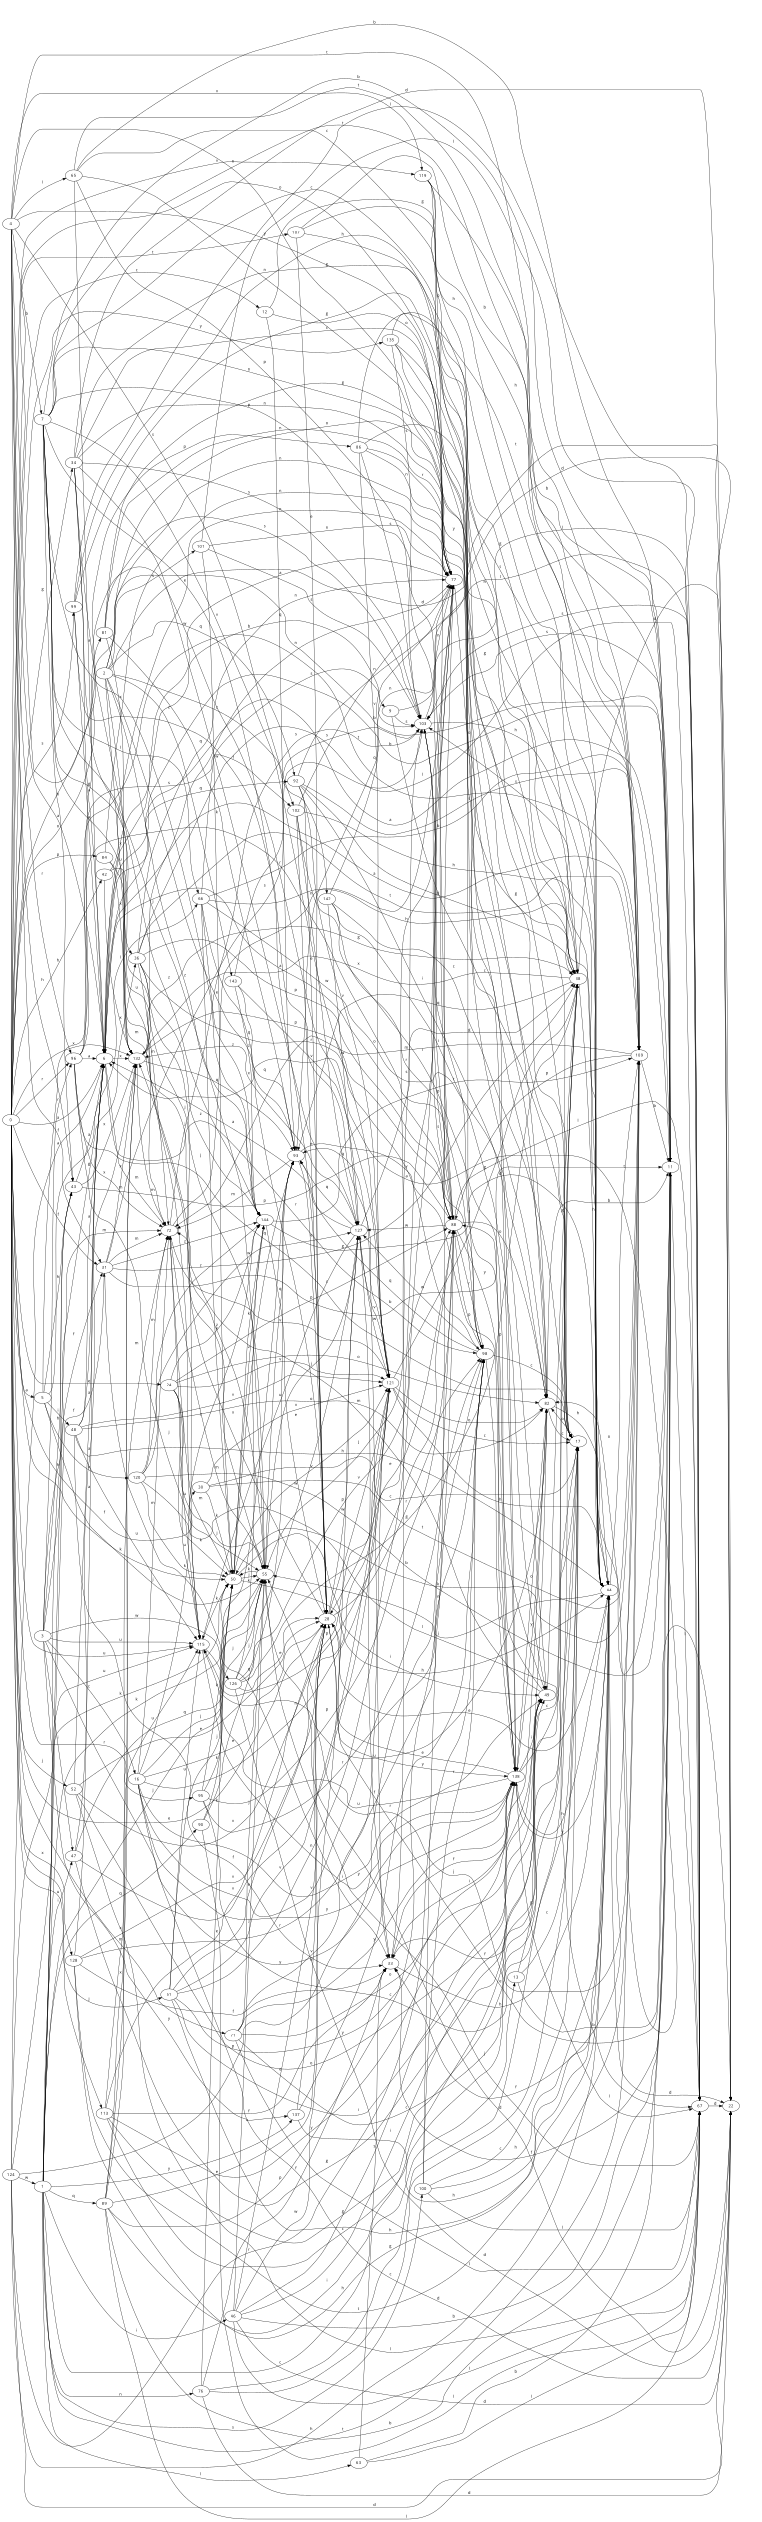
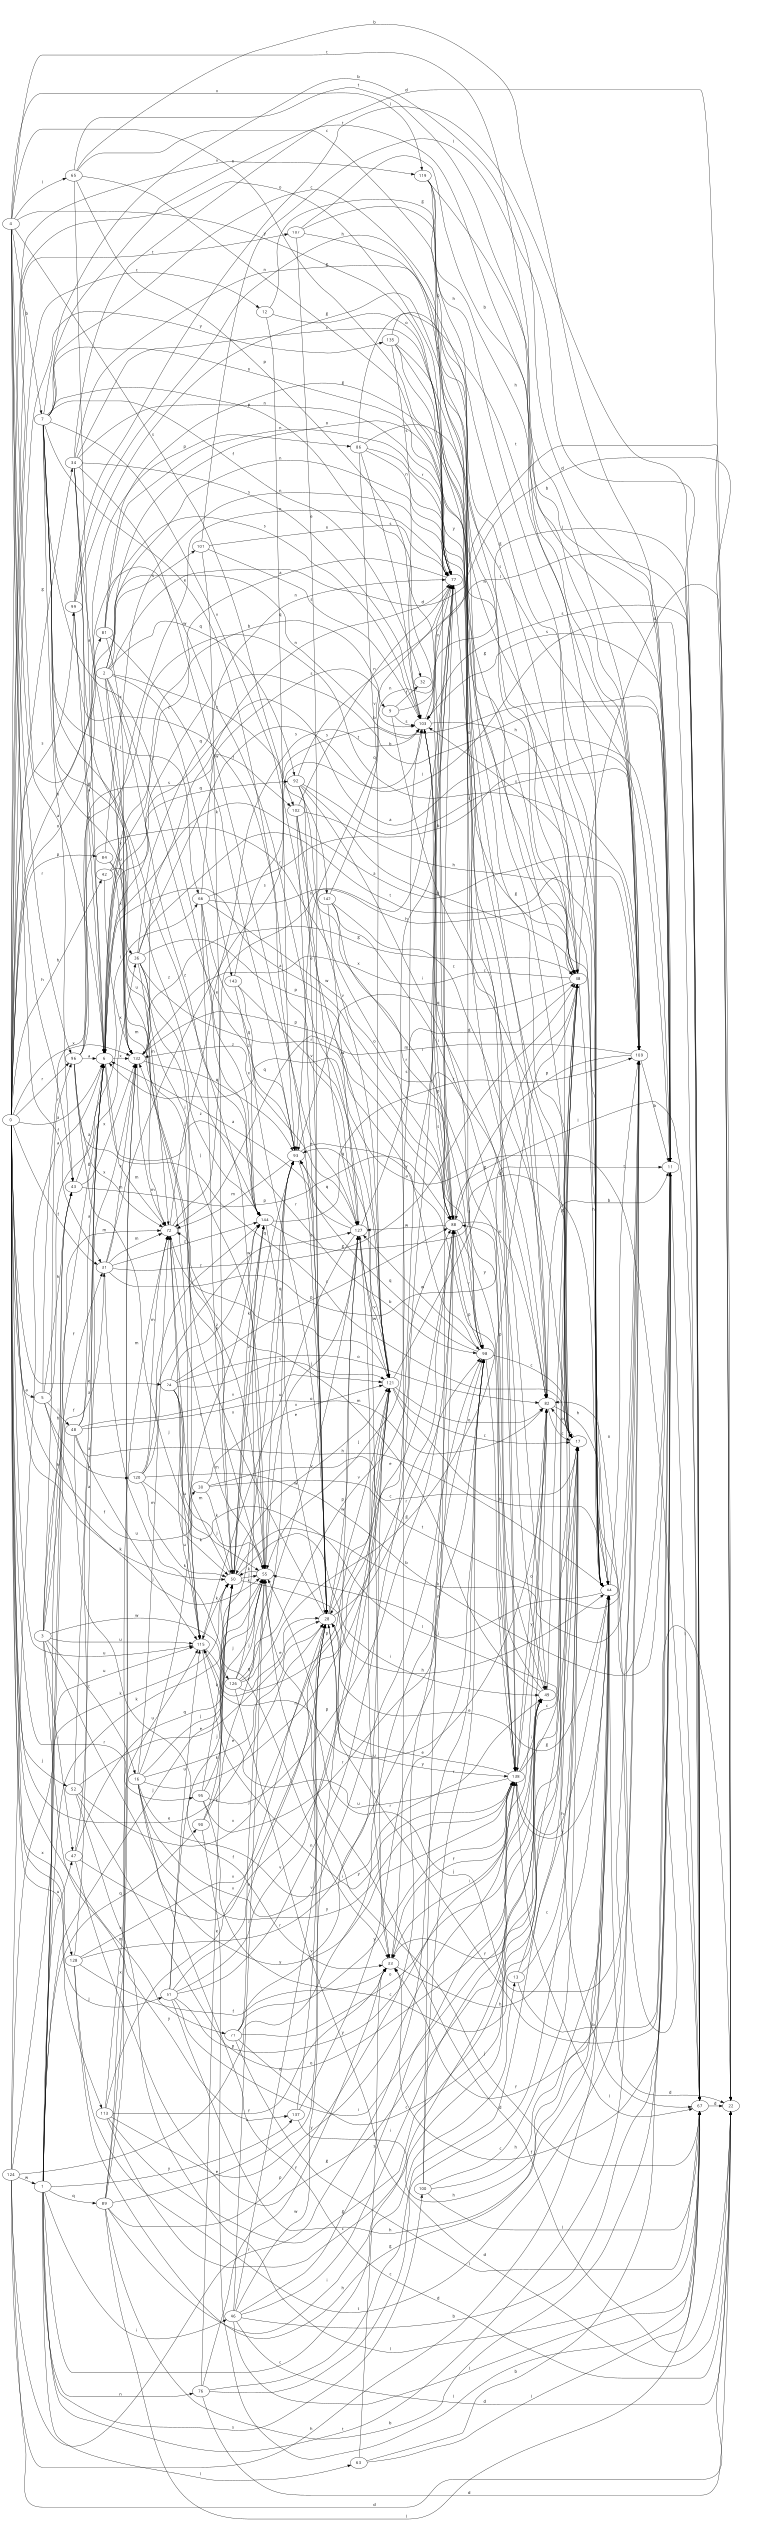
none -> (423, 682)
(535, 1838) -> (569, 1482)
